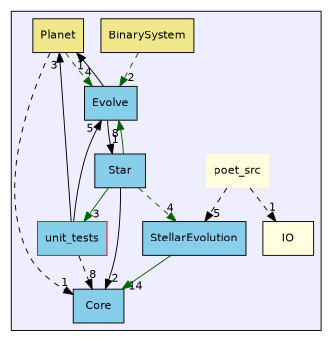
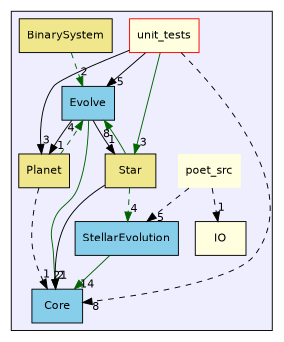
(120, 171) -> (131, 171)
none -> (69, 201)
(99, 201) -> (149, 99)
(72, 238) -> (164, 36)
